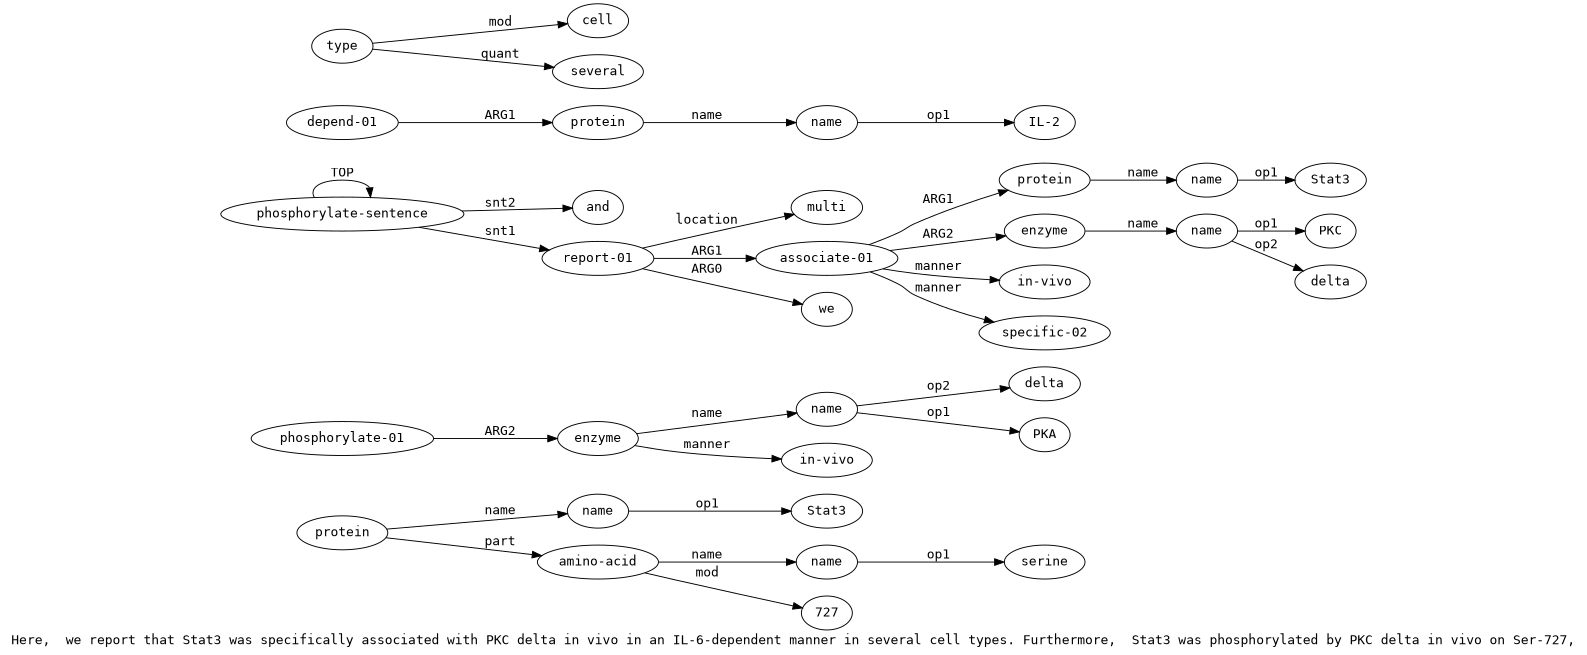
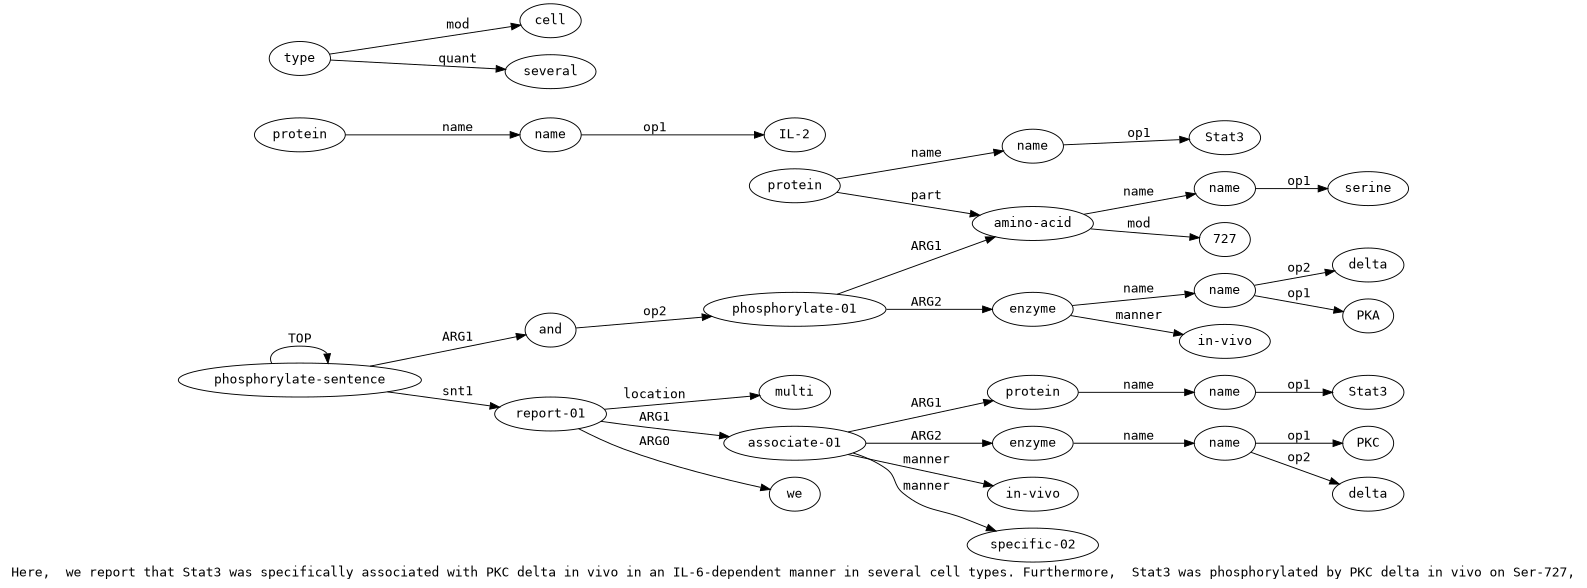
(342, 123) -> none
(500, 203) -> (458, 337)
none -> (912, 267)
none -> (639, 323)
